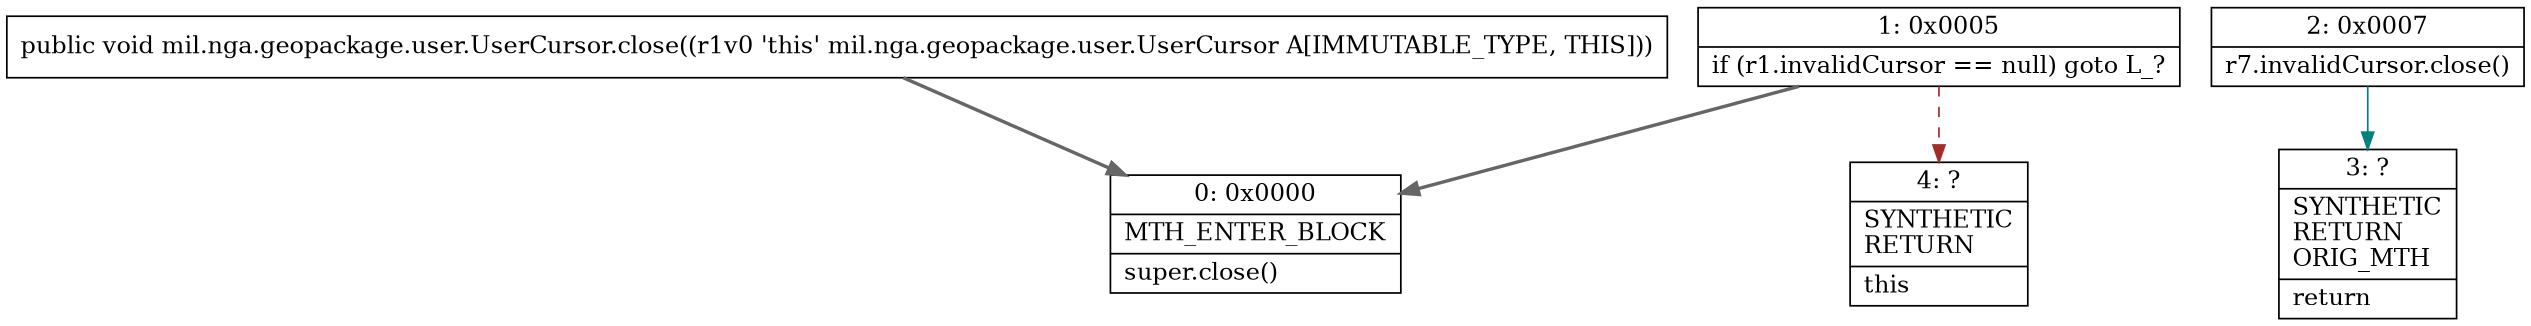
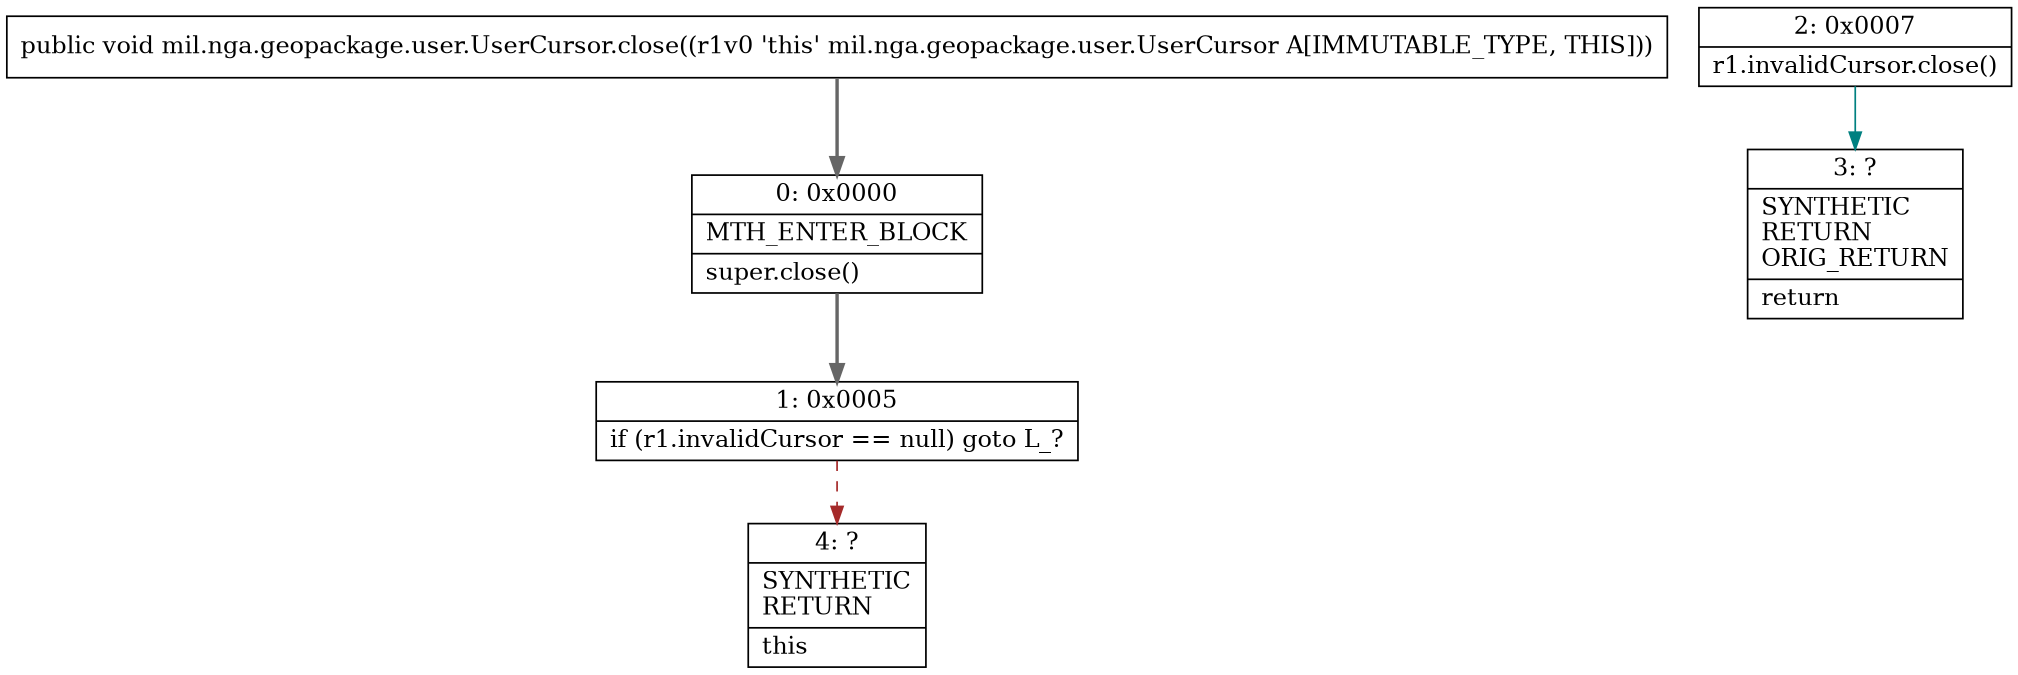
(2368, 66) -> (1855, 66)
(1609, 137) -> (837, 329)
(2362, 259) -> (1855, 259)
